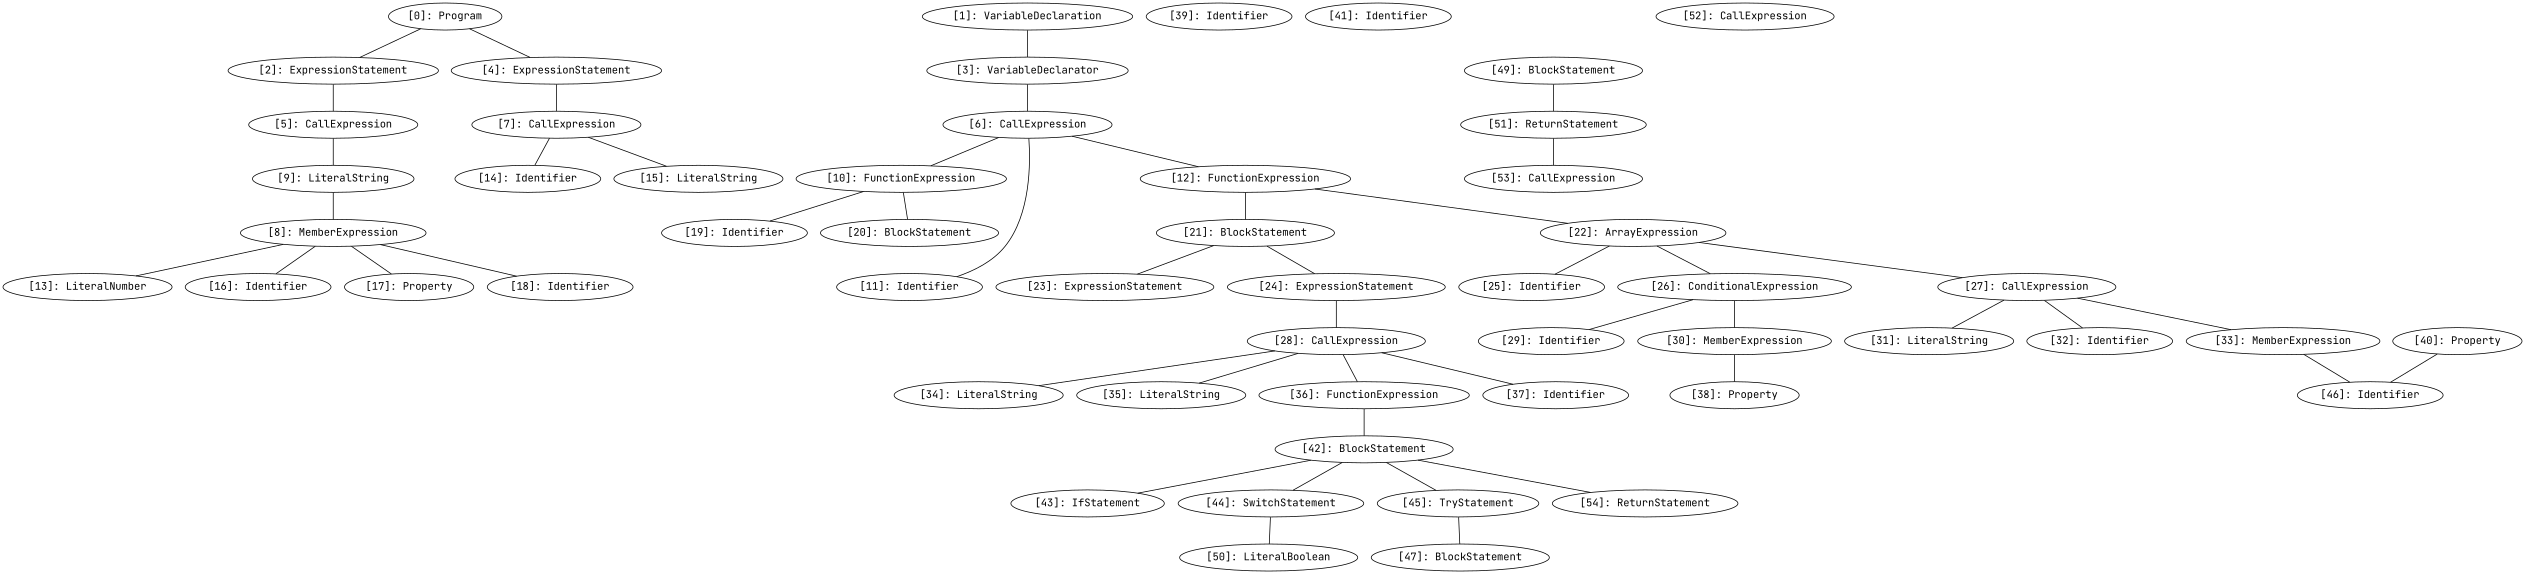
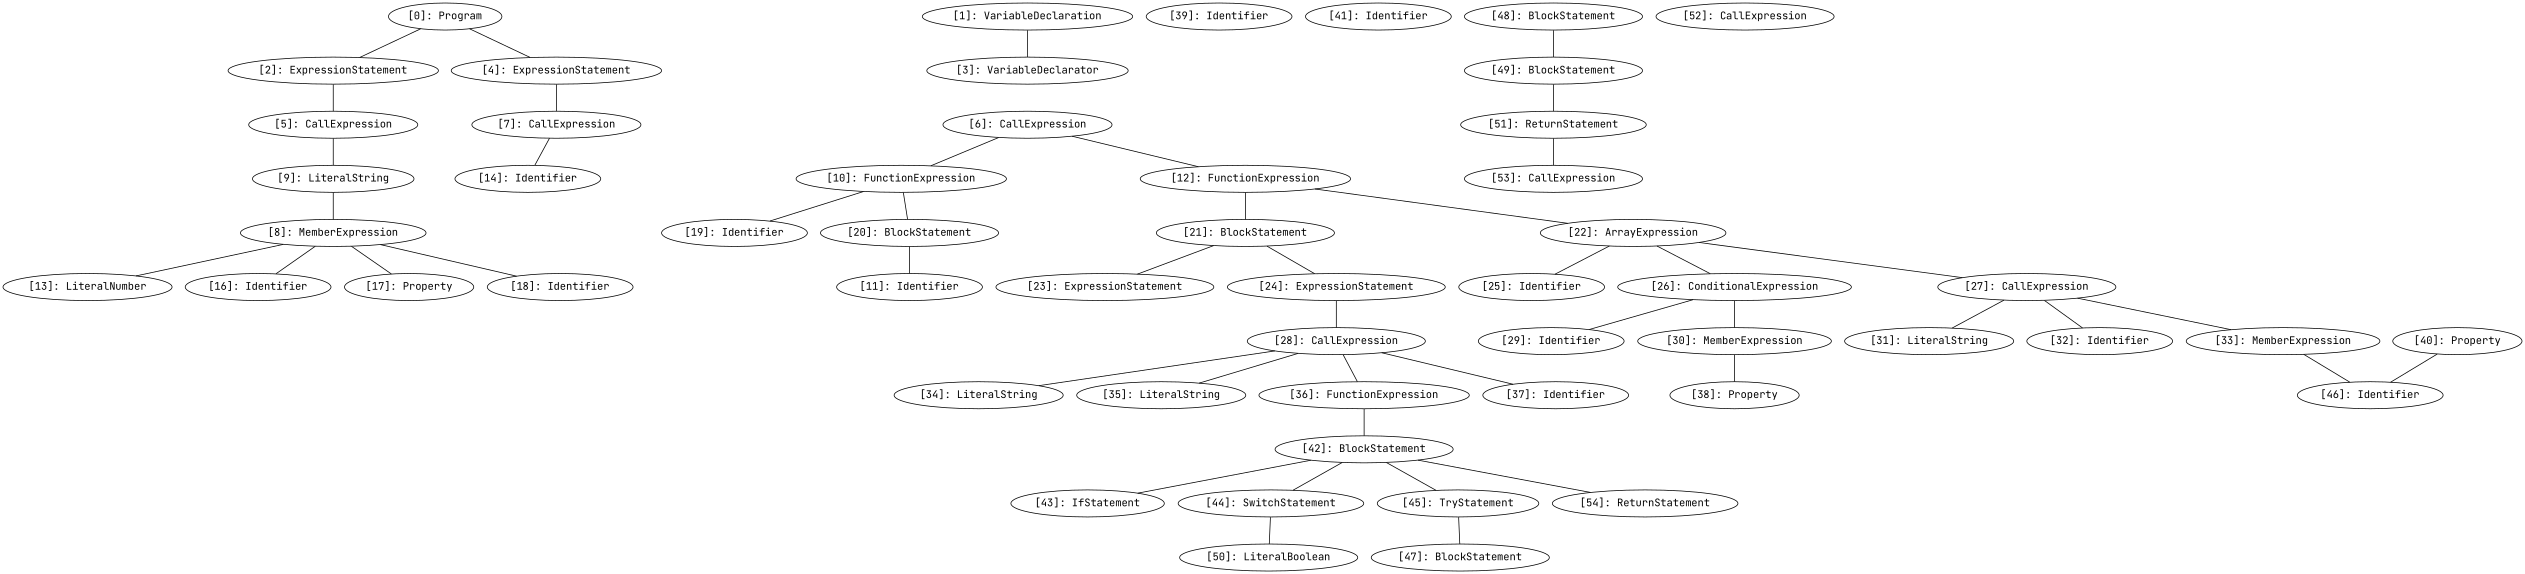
none -> (1553, 17)
(1028, 98) -> none
(698, 179) -> none
(1019, 222) -> (910, 260)
